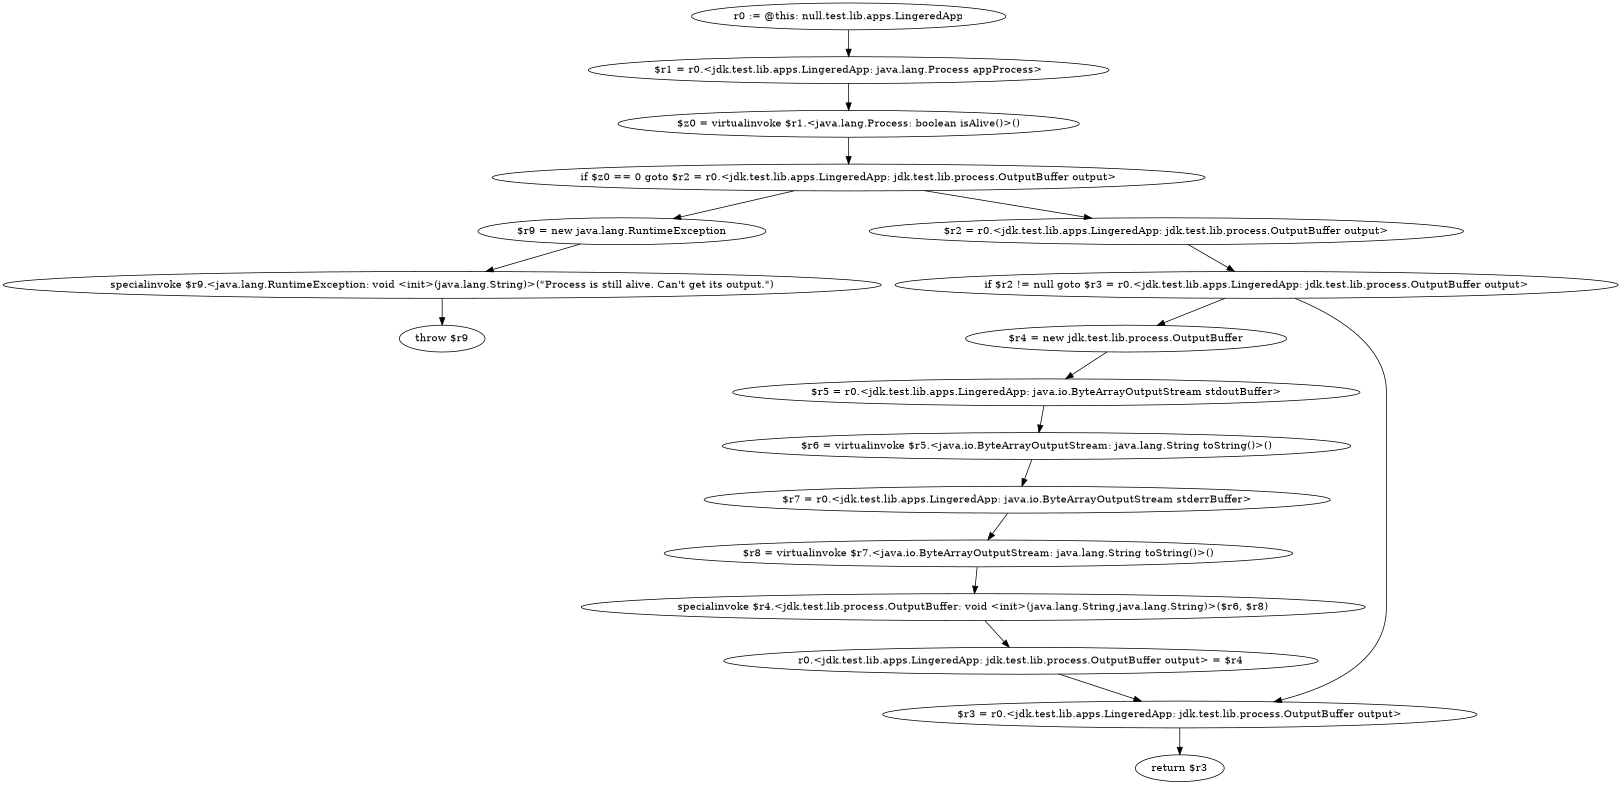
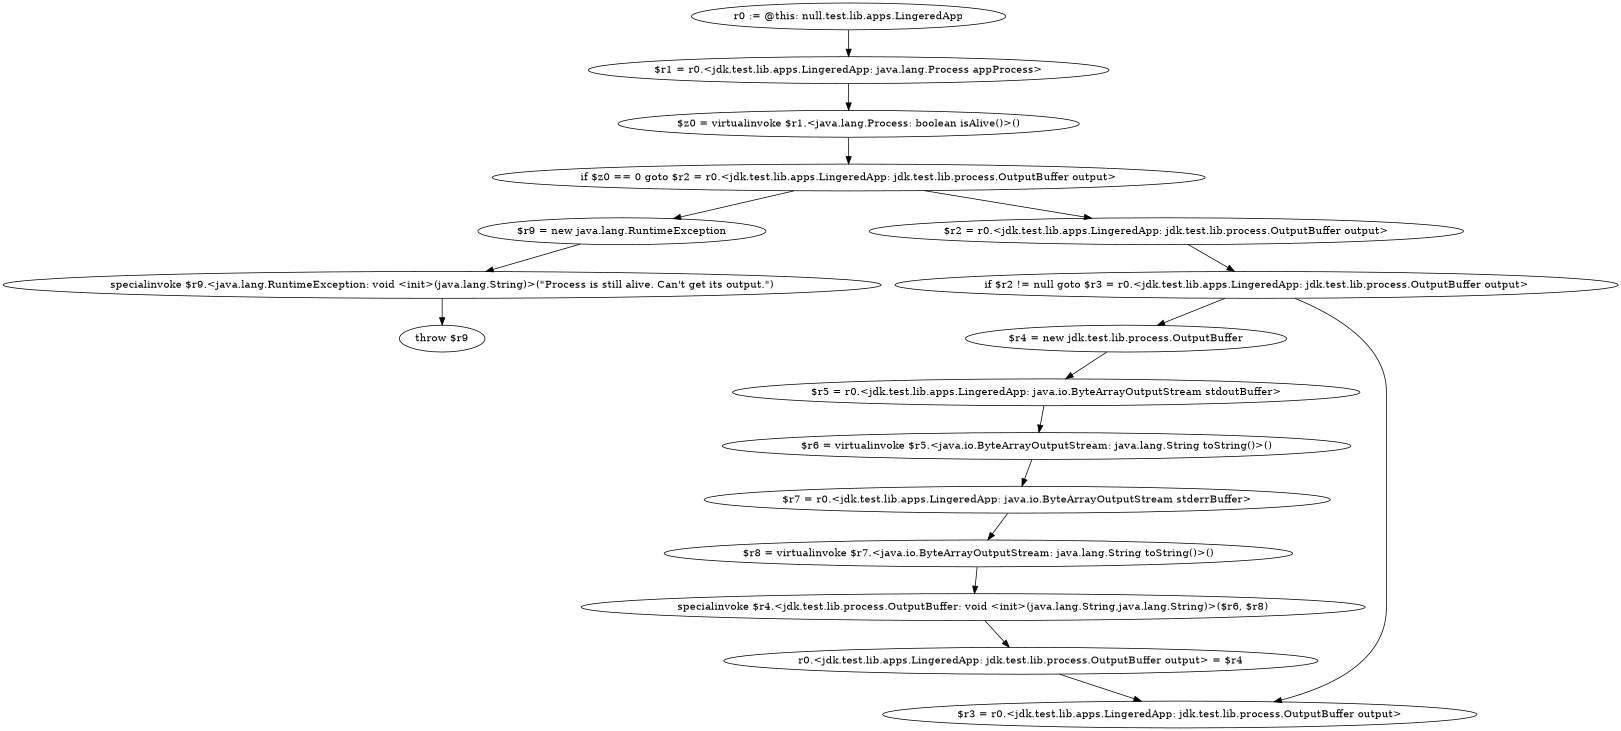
(1180, 768) -> none
